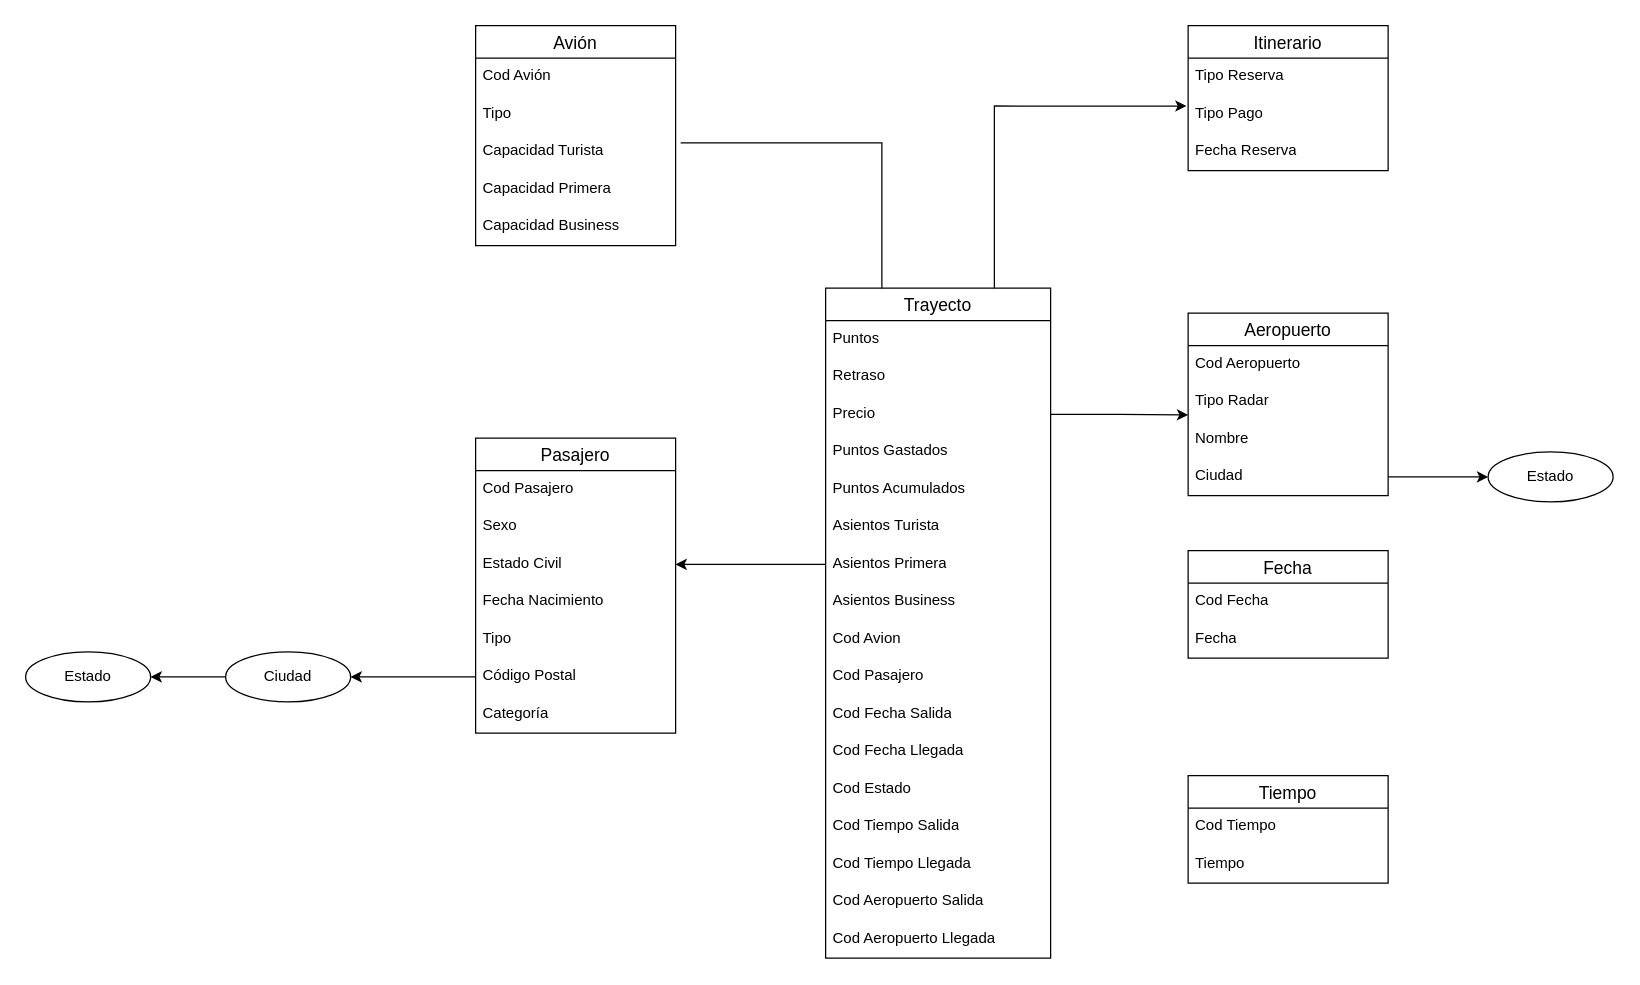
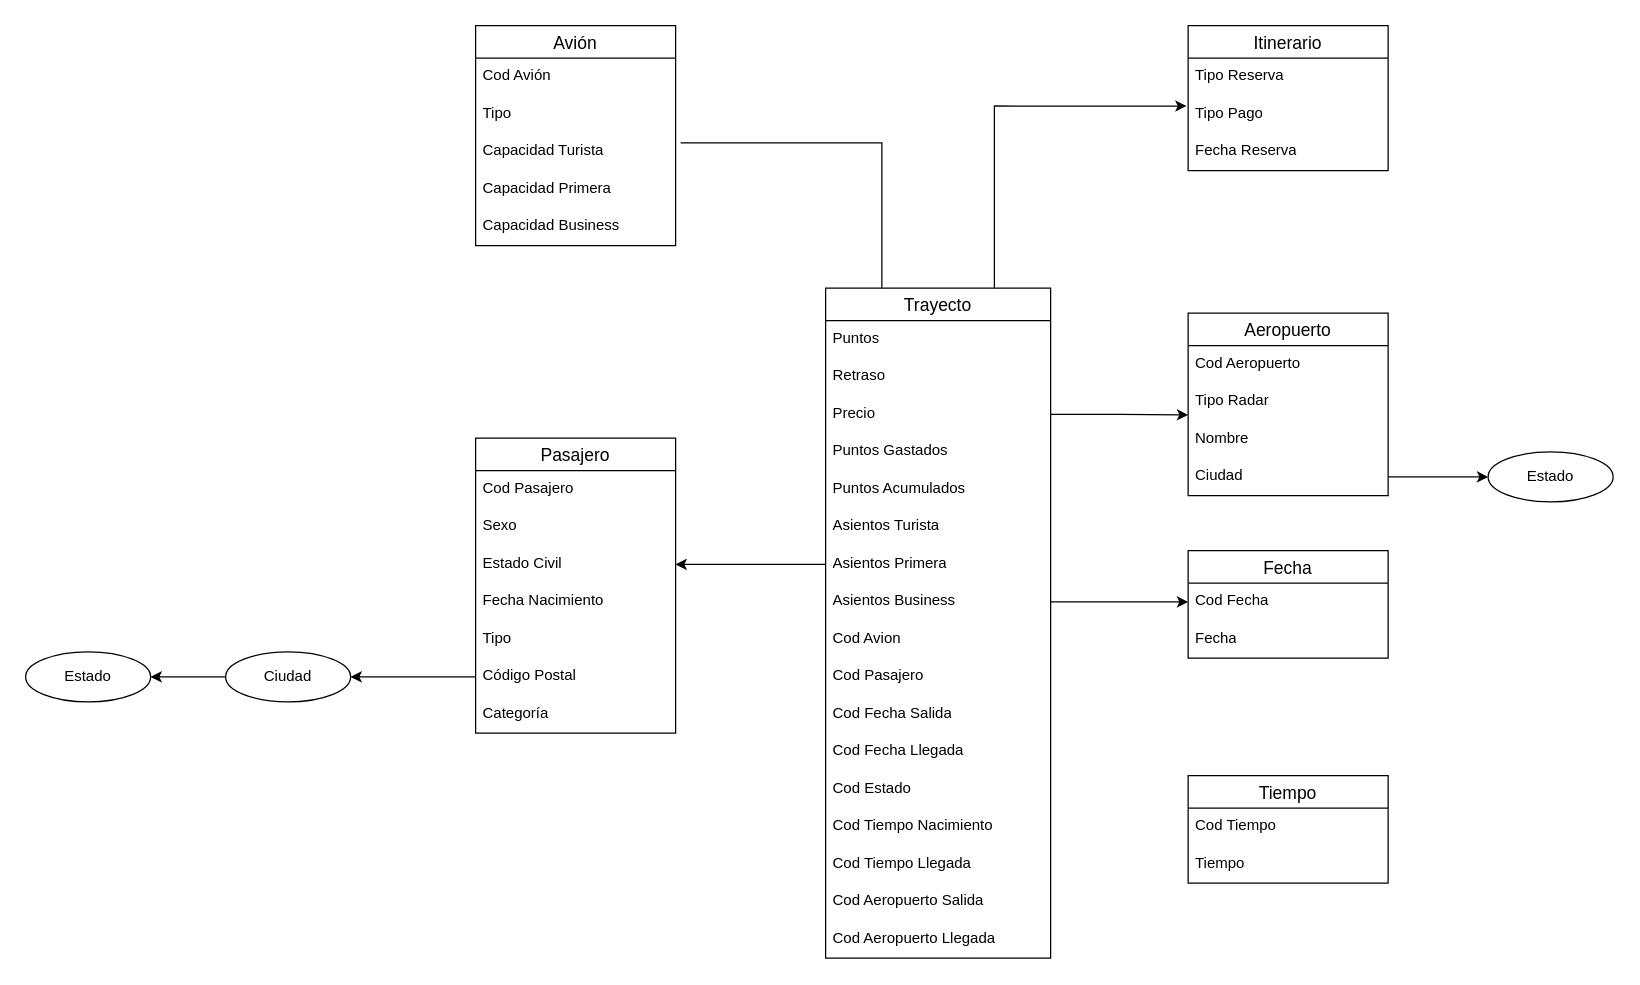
none -> (1116, 602)
(895, 826) -> (912, 826)
